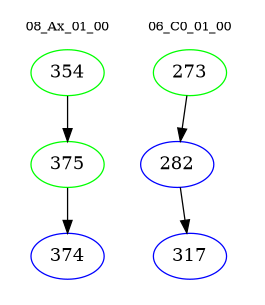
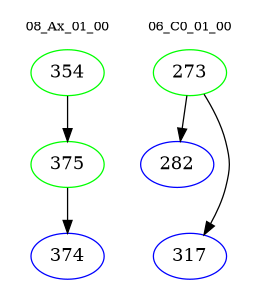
(183, 204) -> (229, 158)
